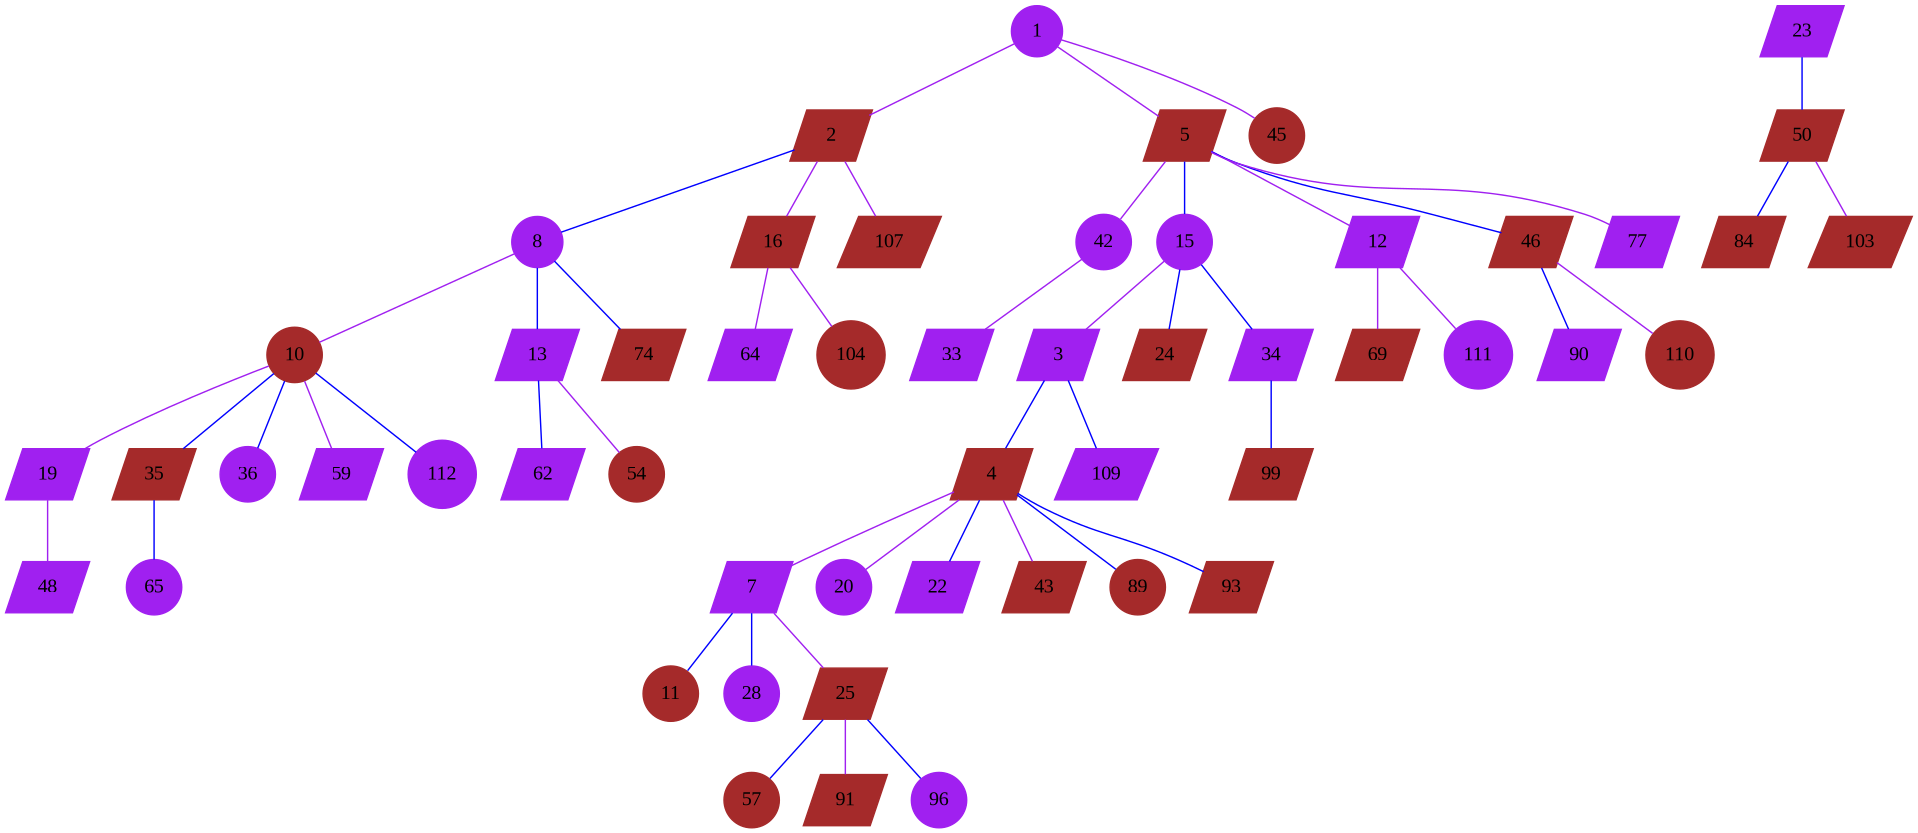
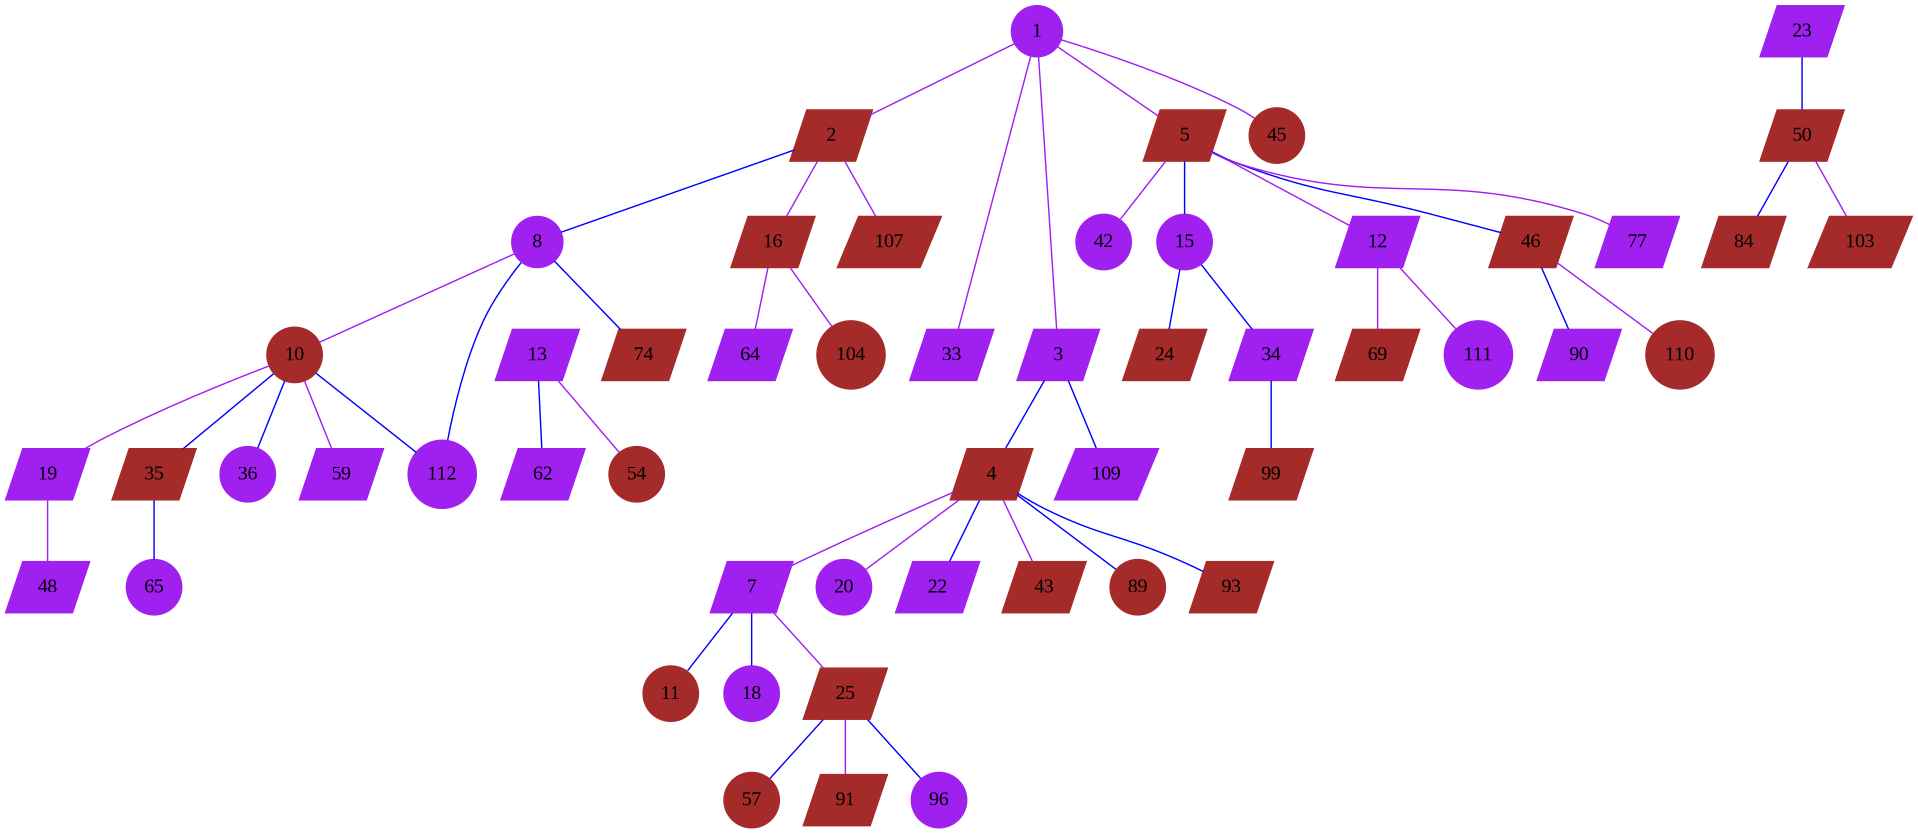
(1034, 294) -> (995, 193)
(1125, 295) -> (1048, 193)
(537, 299) -> (473, 346)
(752, 694) -> (752, 694)
